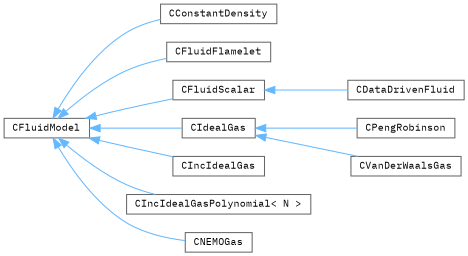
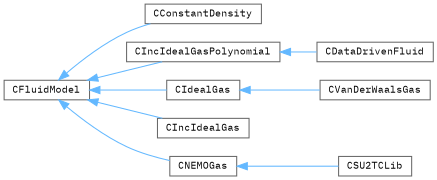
(219, 52) -> none
(219, 90) -> (203, 52)
(406, 128) -> none
none -> (375, 166)
(219, 204) -> none
